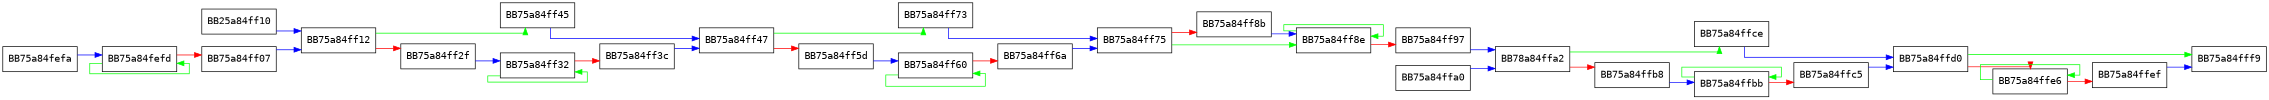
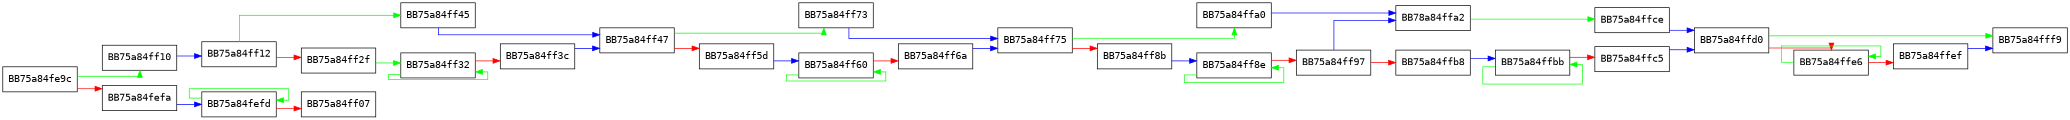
(239, 22) -> (140, 58)
(1231, 45) -> (1155, 38)
(285, 50) -> none
(484, 61) -> (385, 63)
(1579, 67) -> (1380, 63)
none -> (40, 79)
